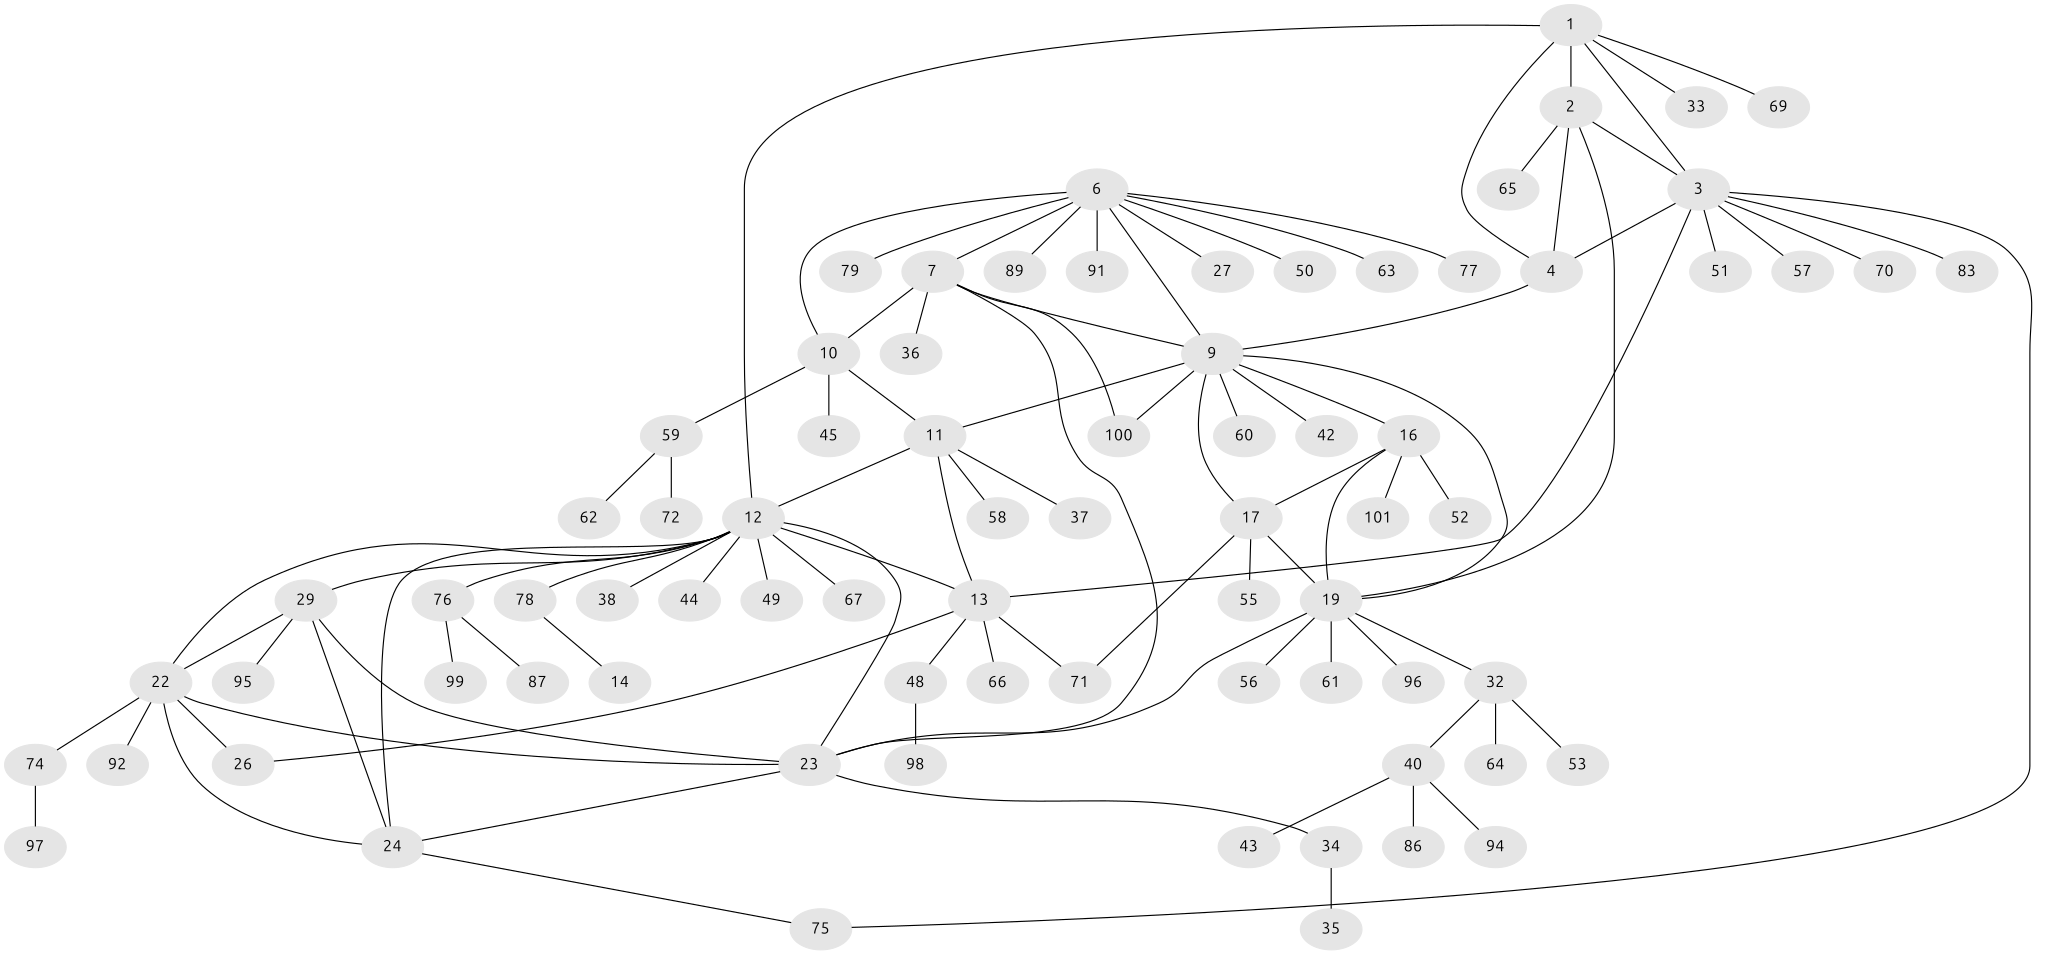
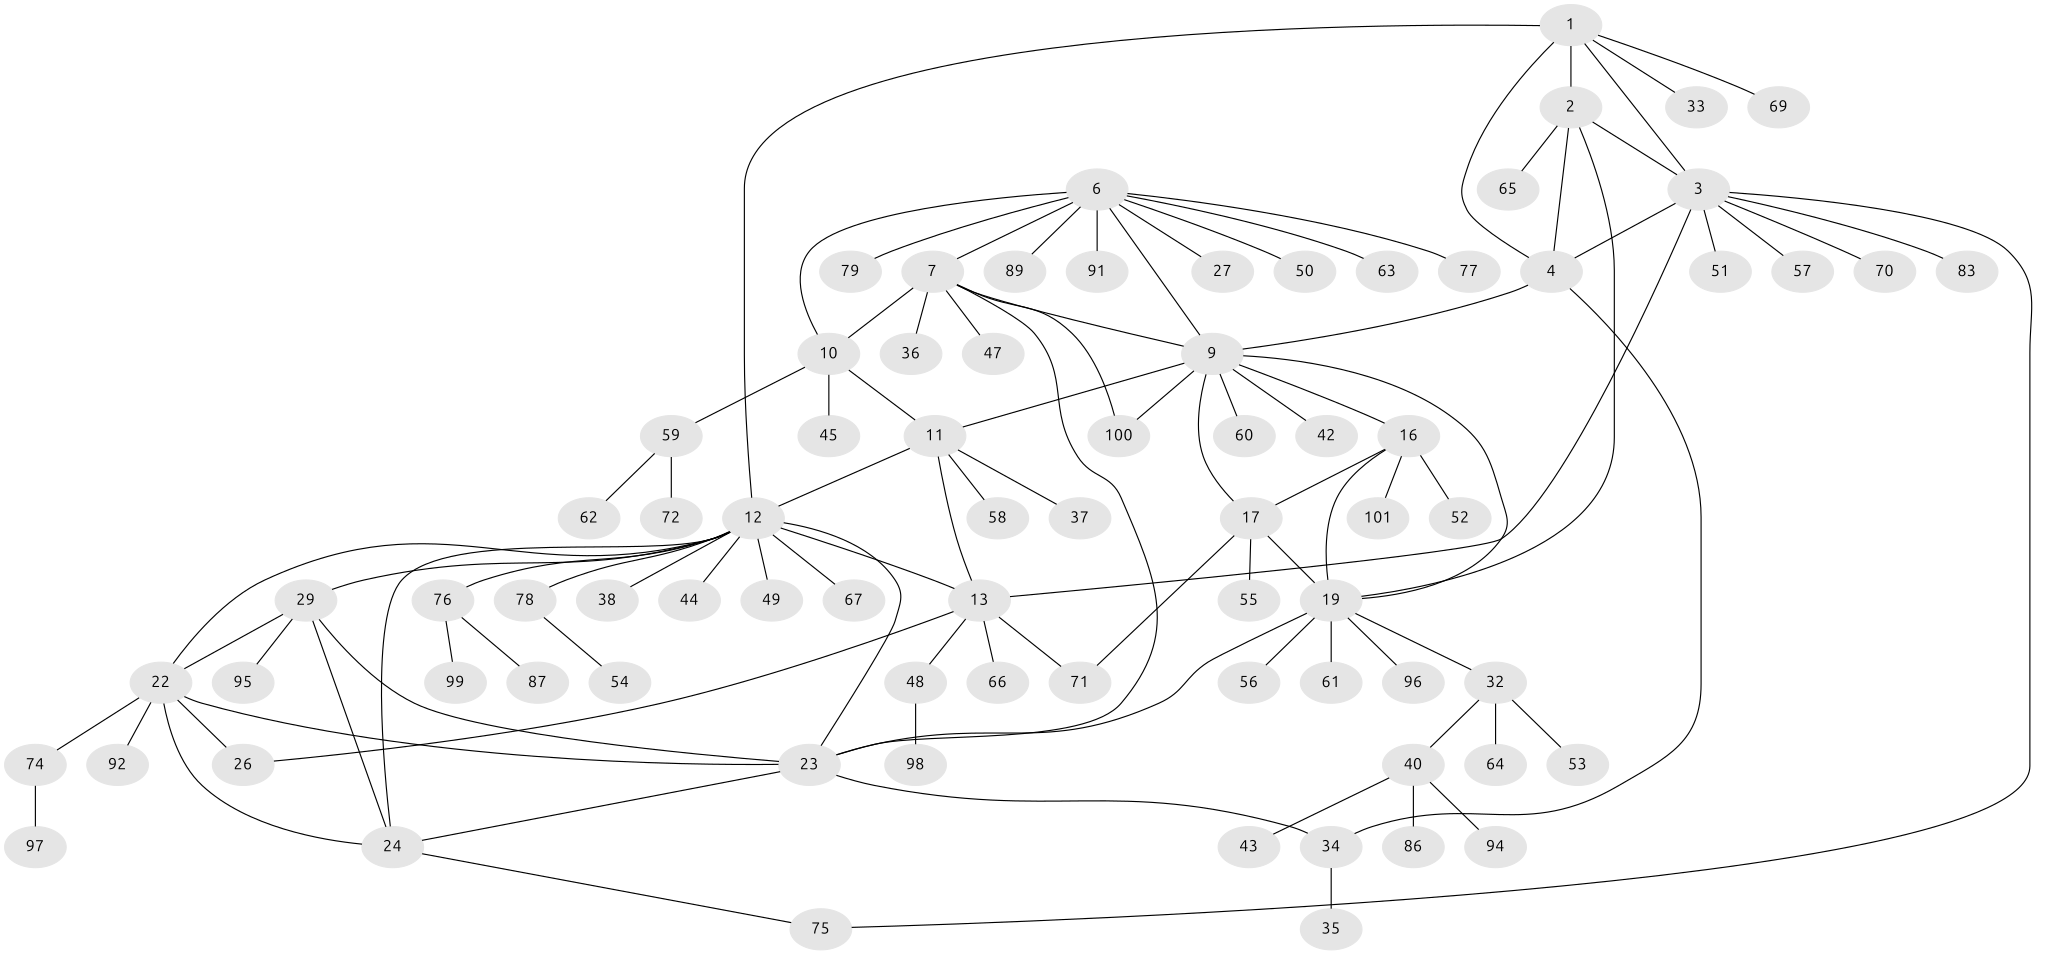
none -> (993, 354)
none -> (1701, 671)
(620, 683) -> (620, 683)
